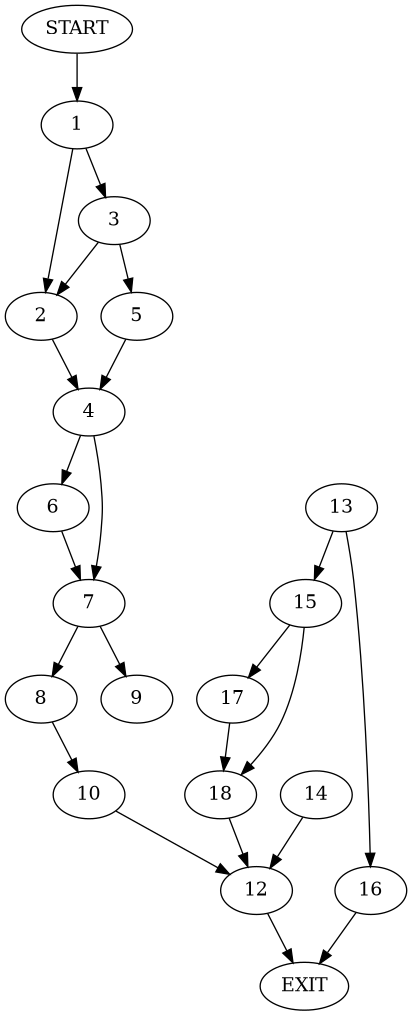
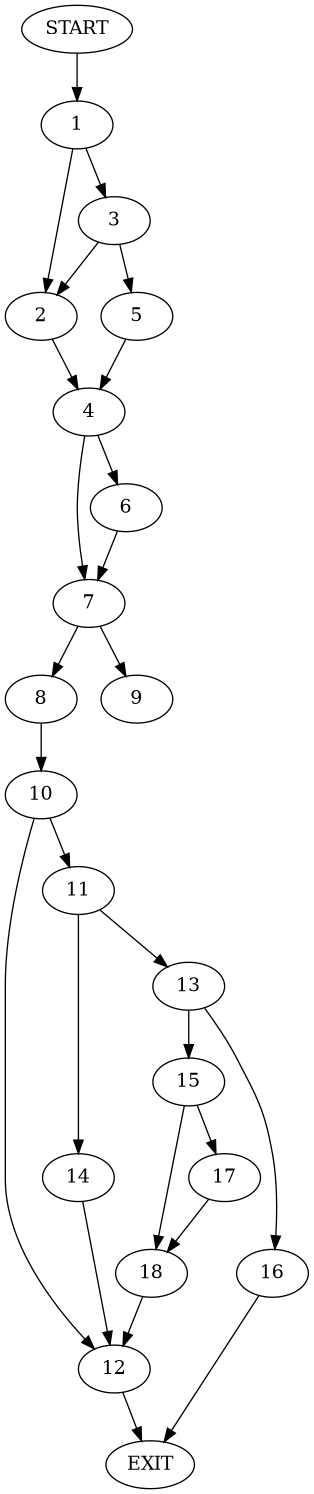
none -> (78, 891)
